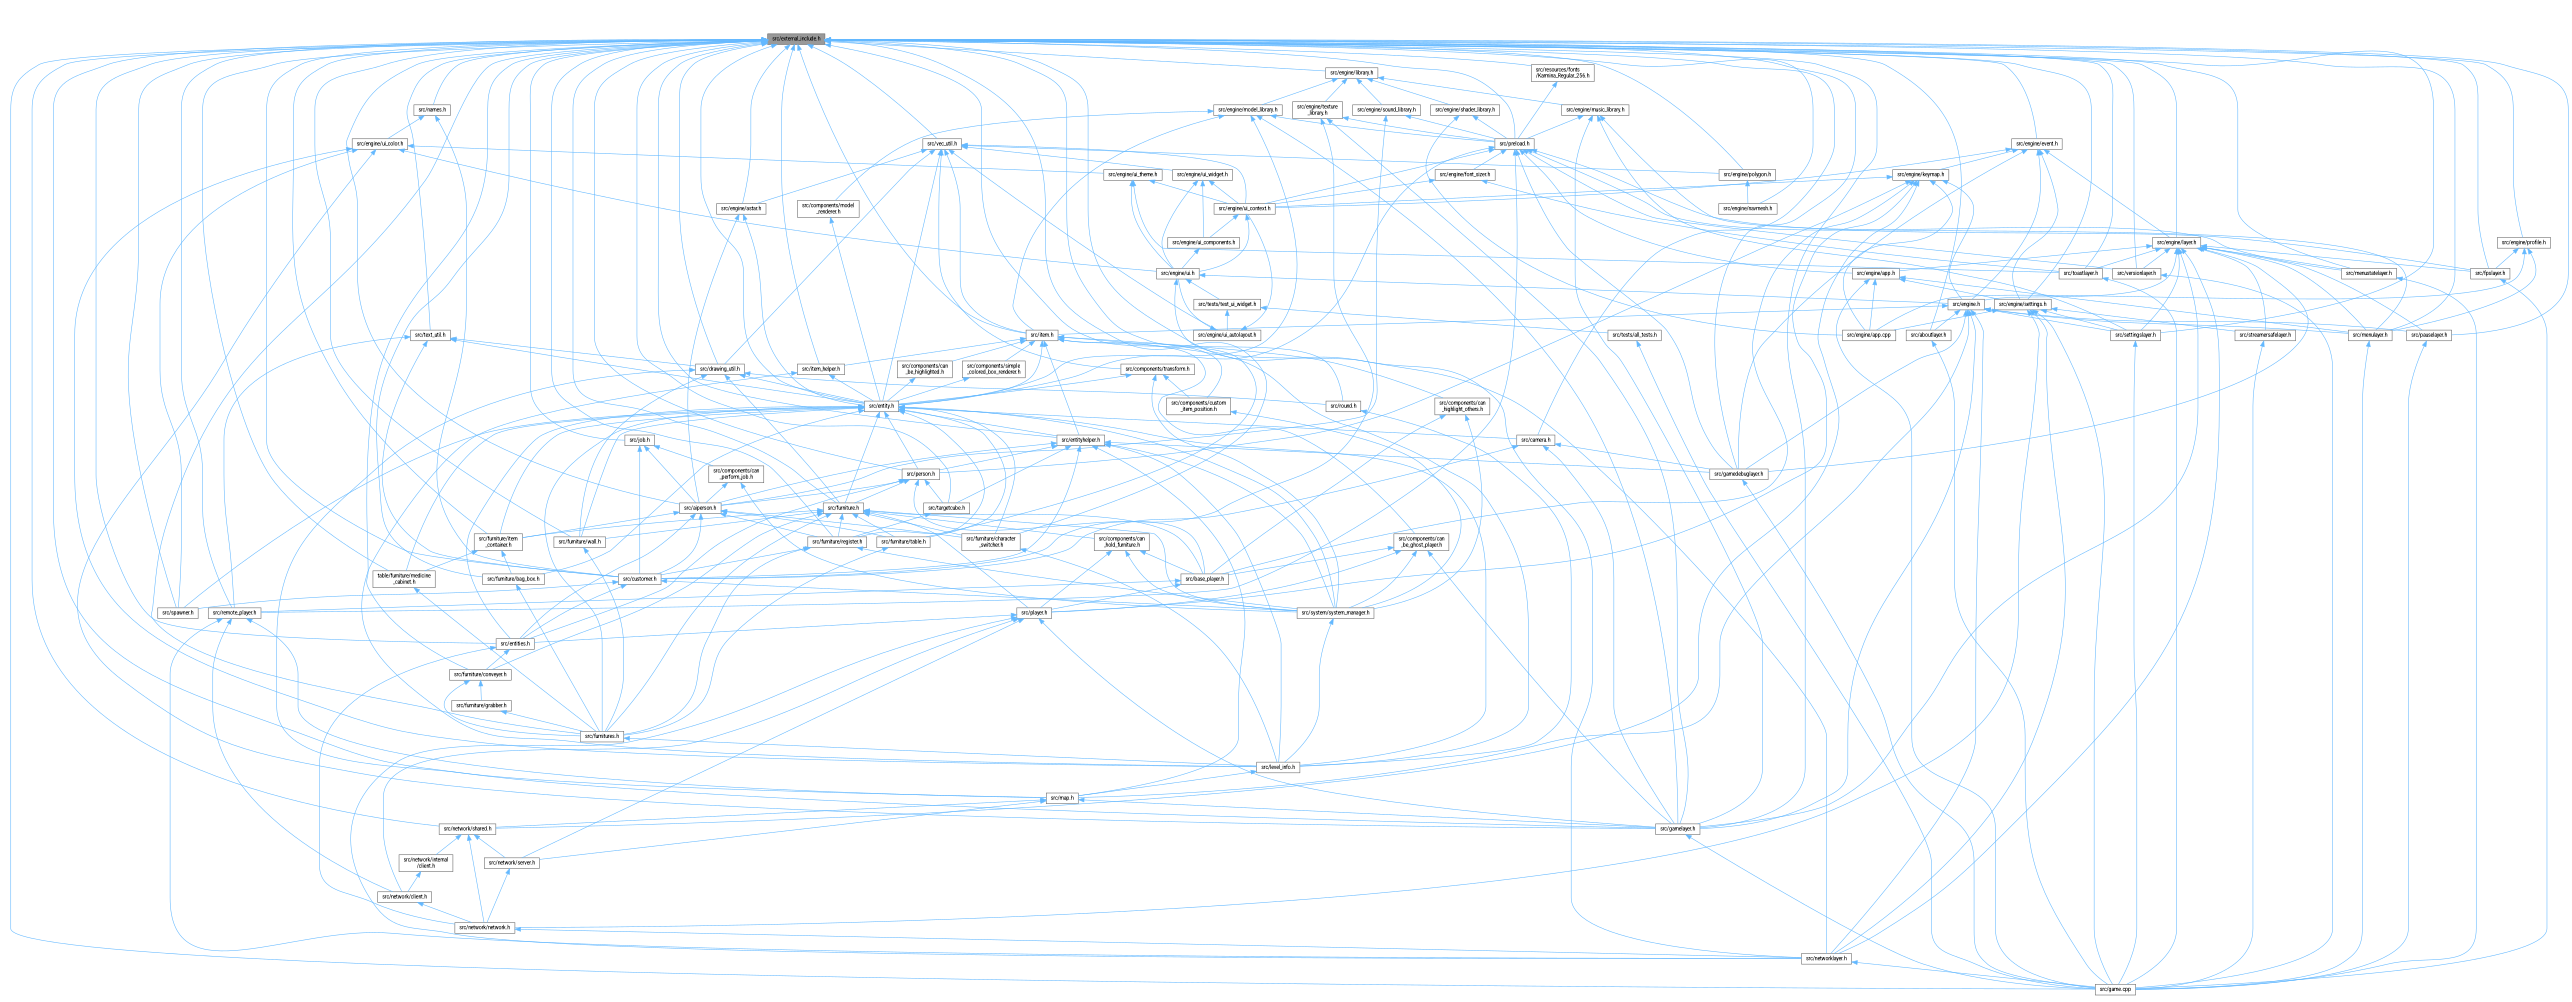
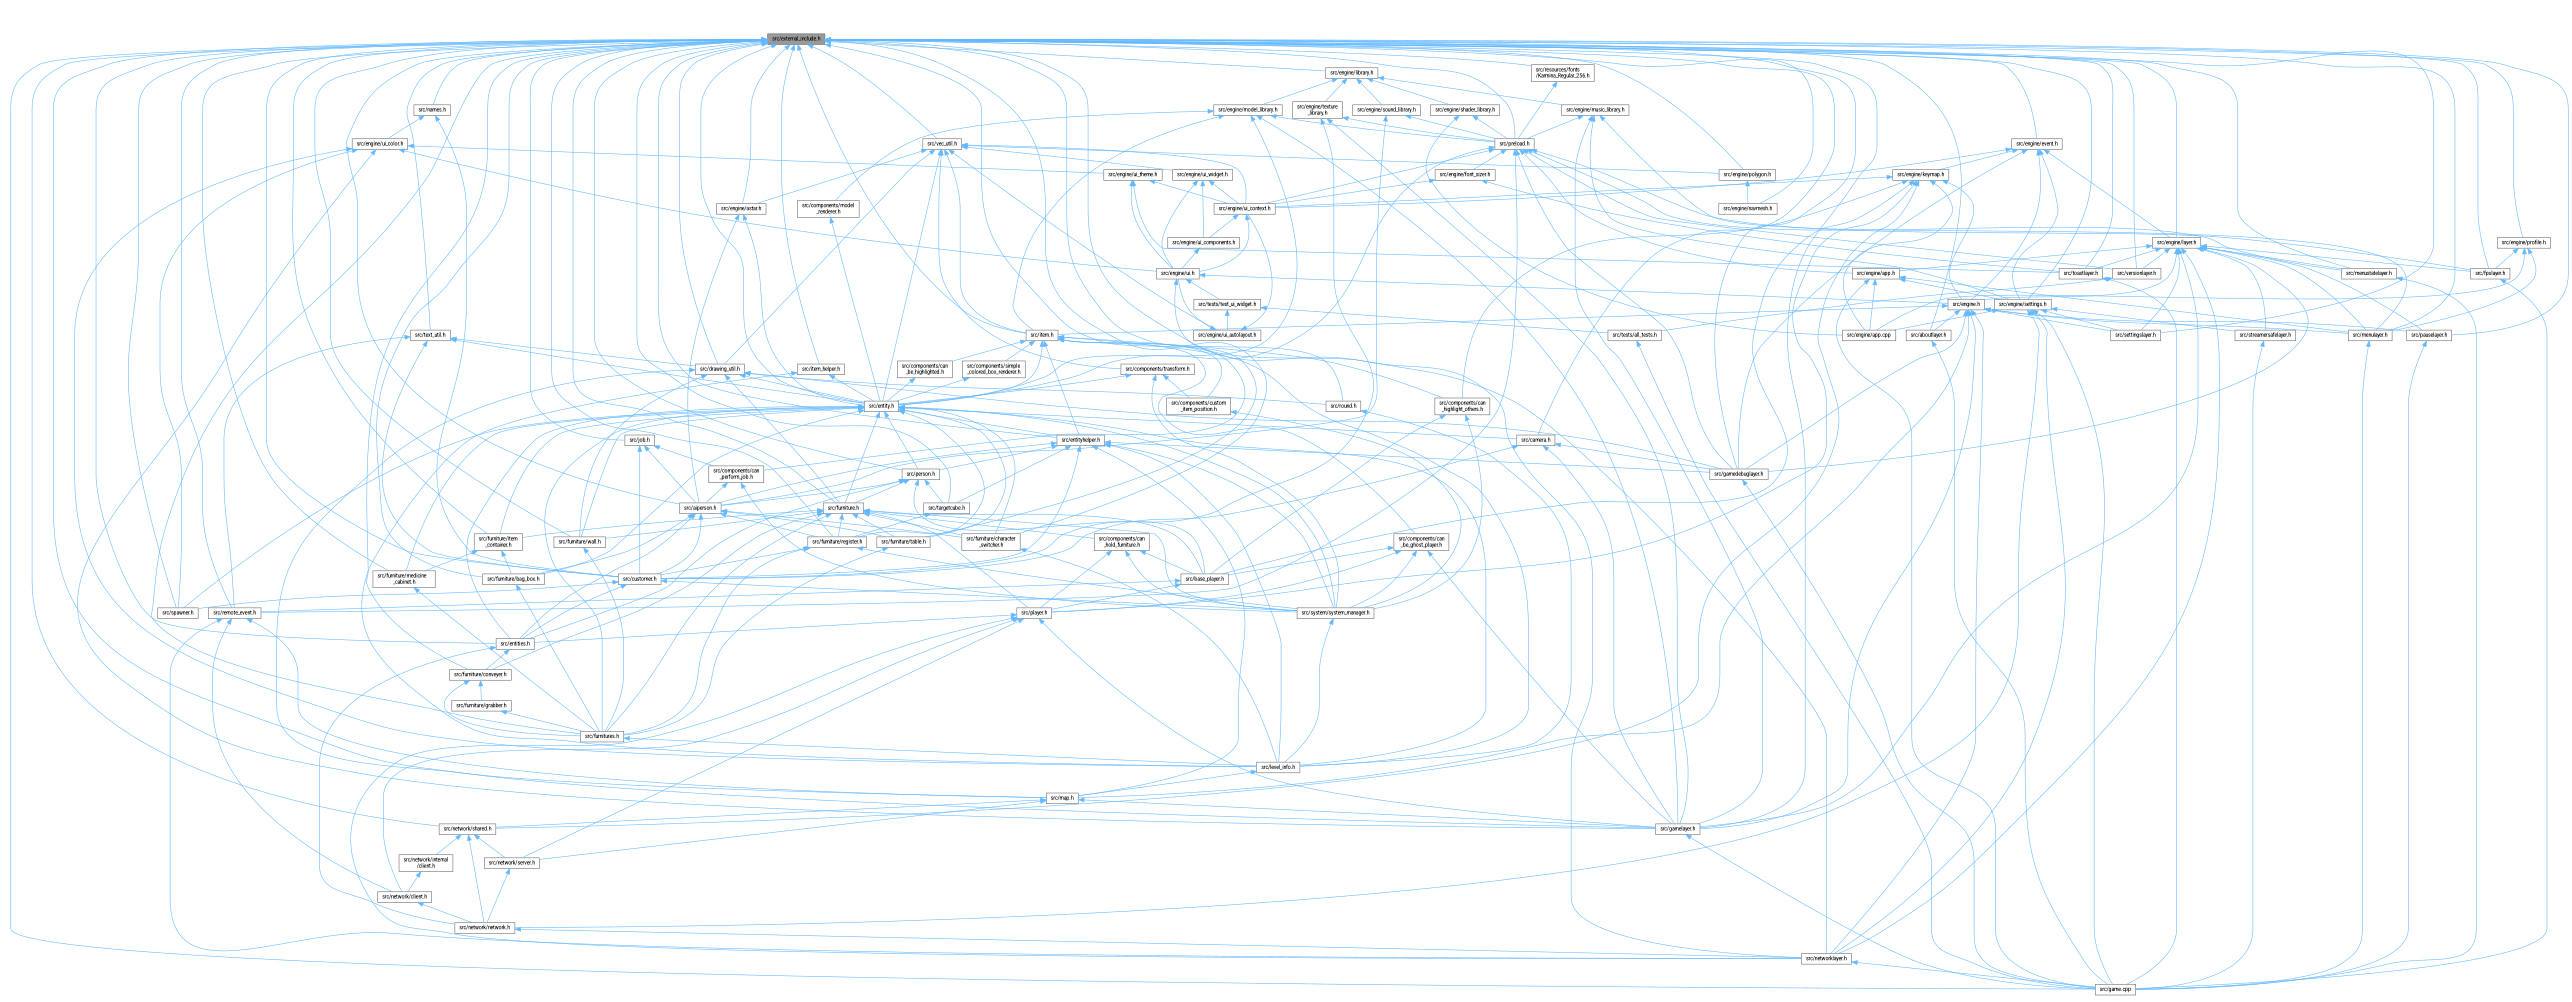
(1842, 255) -> (1760, 250)
(932, 352) -> (1097, 434)
(1441, 392) -> (1654, 236)
none -> (1237, 419)
(606, 524) -> (616, 555)
(404, 579) -> (404, 579)
(235, 613) -> (235, 613)
(2333, 652) -> (1906, 298)
(2134, 667) -> none
